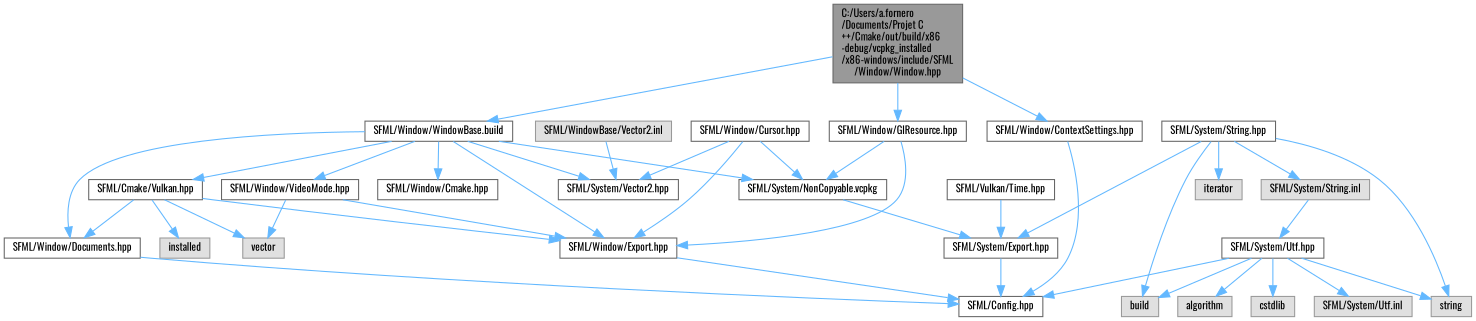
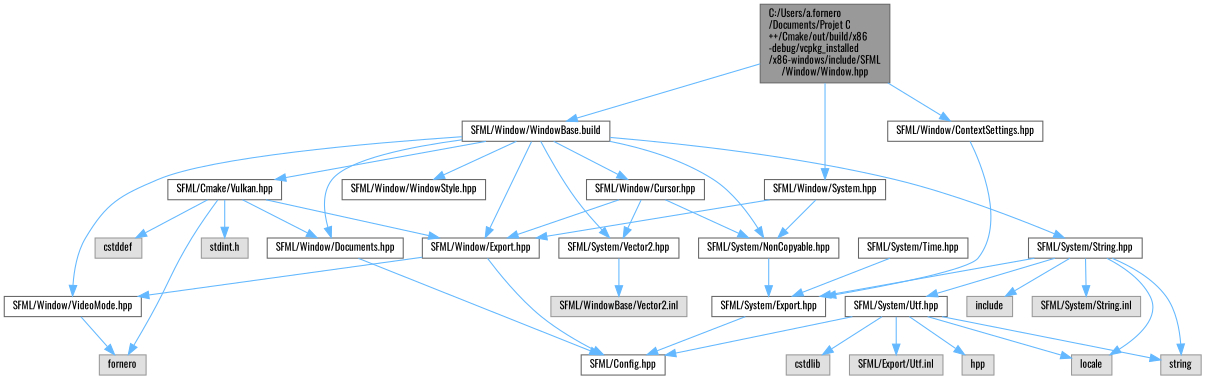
(898, 131) -> (825, 190)
(609, 151) -> (619, 272)
none -> (586, 158)
none -> (836, 167)
(438, 190) -> (414, 190)
(813, 190) -> (769, 248)
(1001, 190) -> (913, 248)
(1219, 190) -> (990, 307)
(1297, 215) -> (996, 276)
(449, 218) -> (286, 276)
(1077, 224) -> (973, 261)
(185, 248) -> (118, 248)
none -> (225, 248)
(264, 248) -> (123, 365)
(1140, 307) -> (1092, 365)
(1205, 307) -> (978, 365)
(1363, 307) -> (896, 365)
